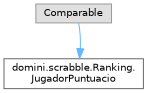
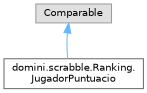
(80, 36) -> (67, 46)
